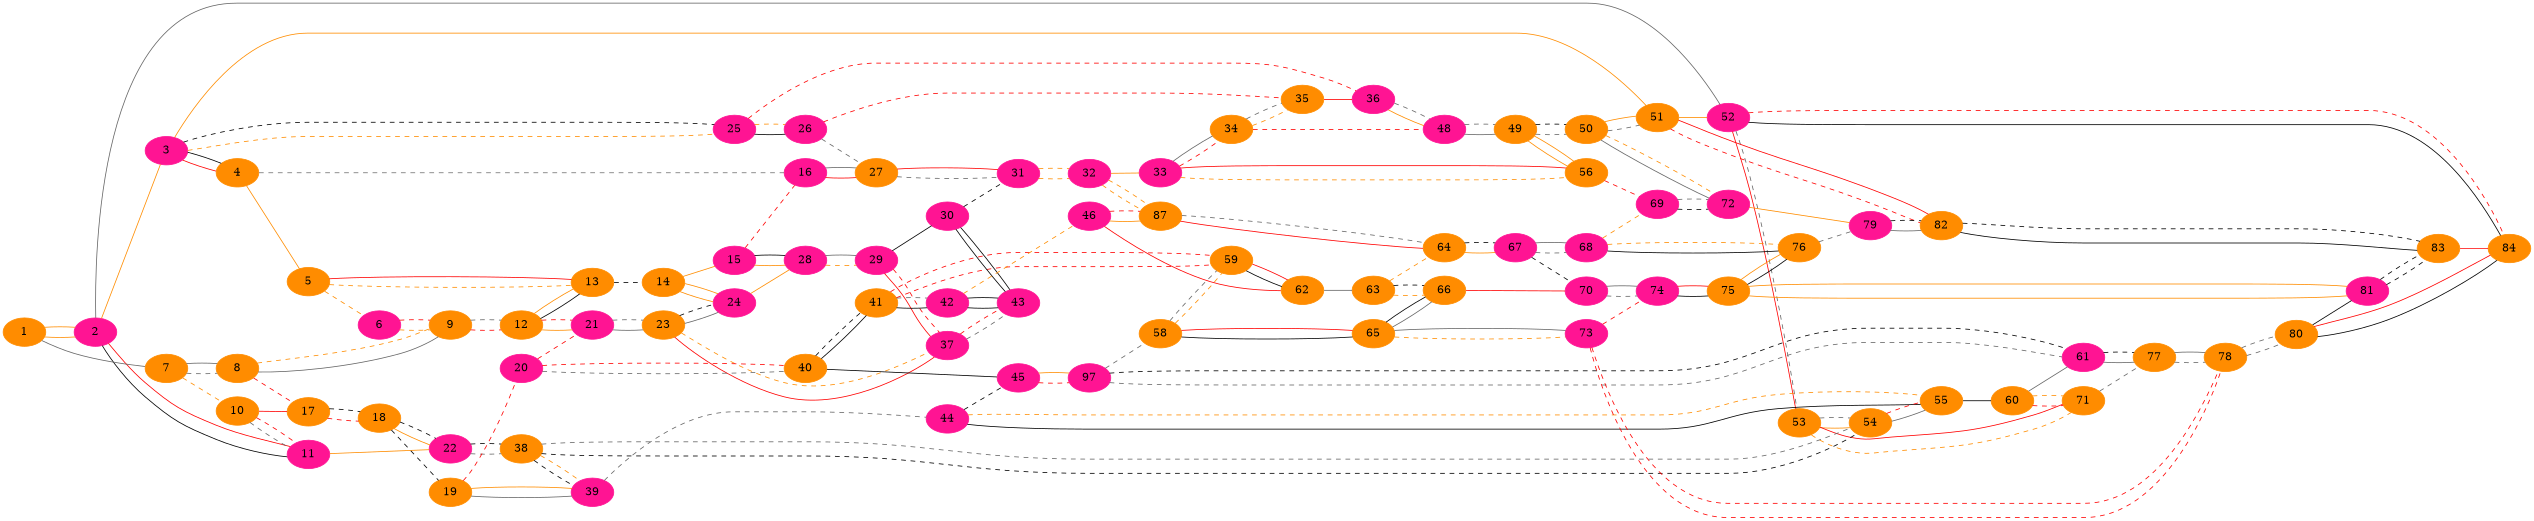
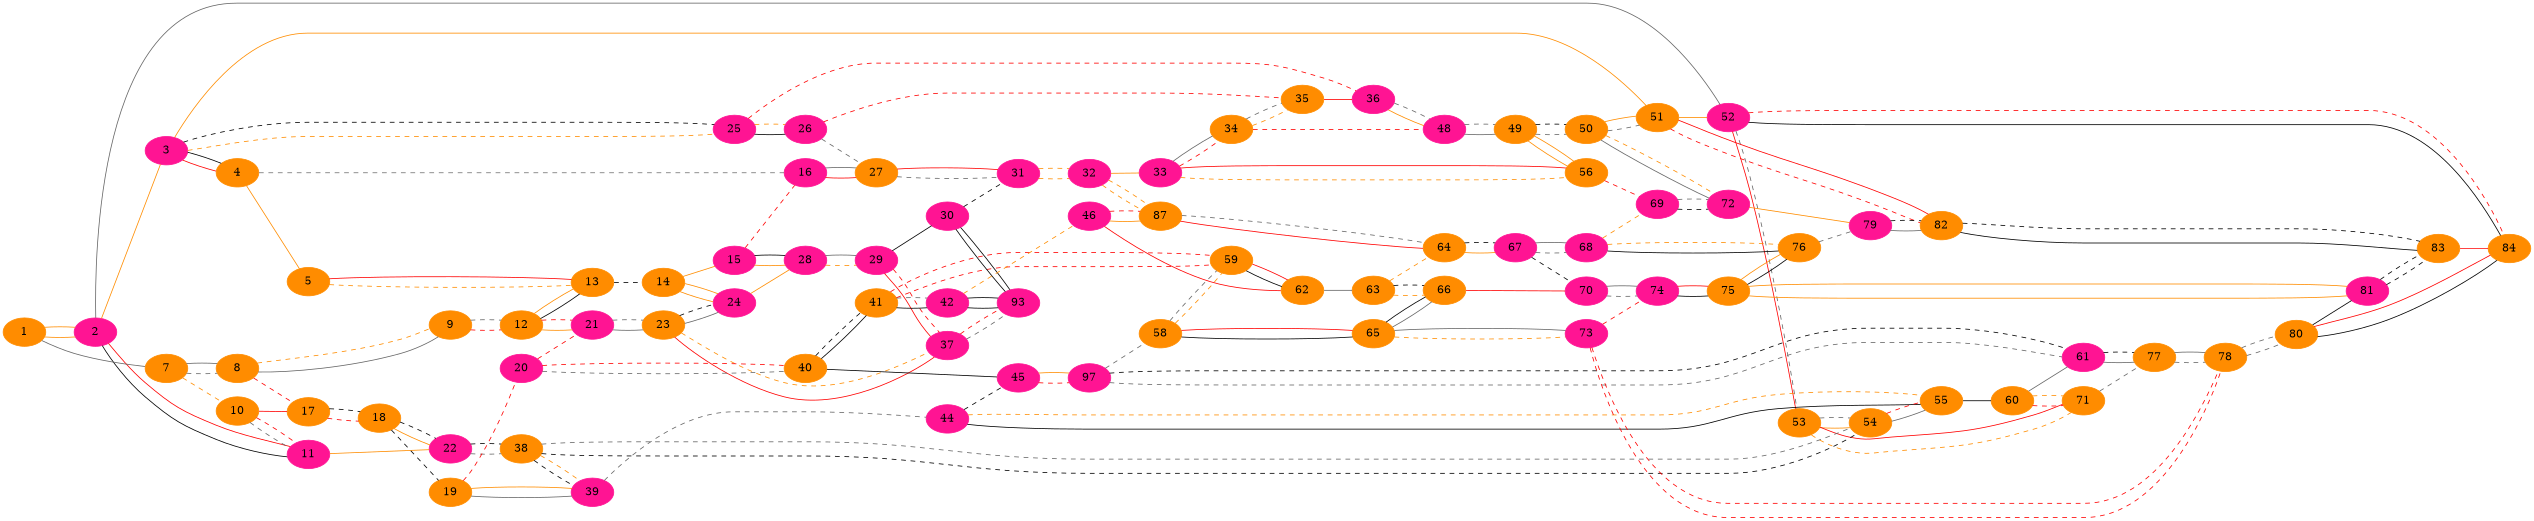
(1018, 303) -> (1018, 303)
(379, 325) -> none
